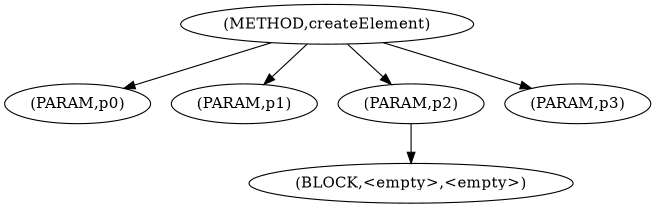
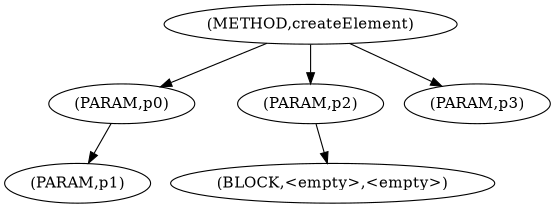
(290, 60) -> (103, 138)
